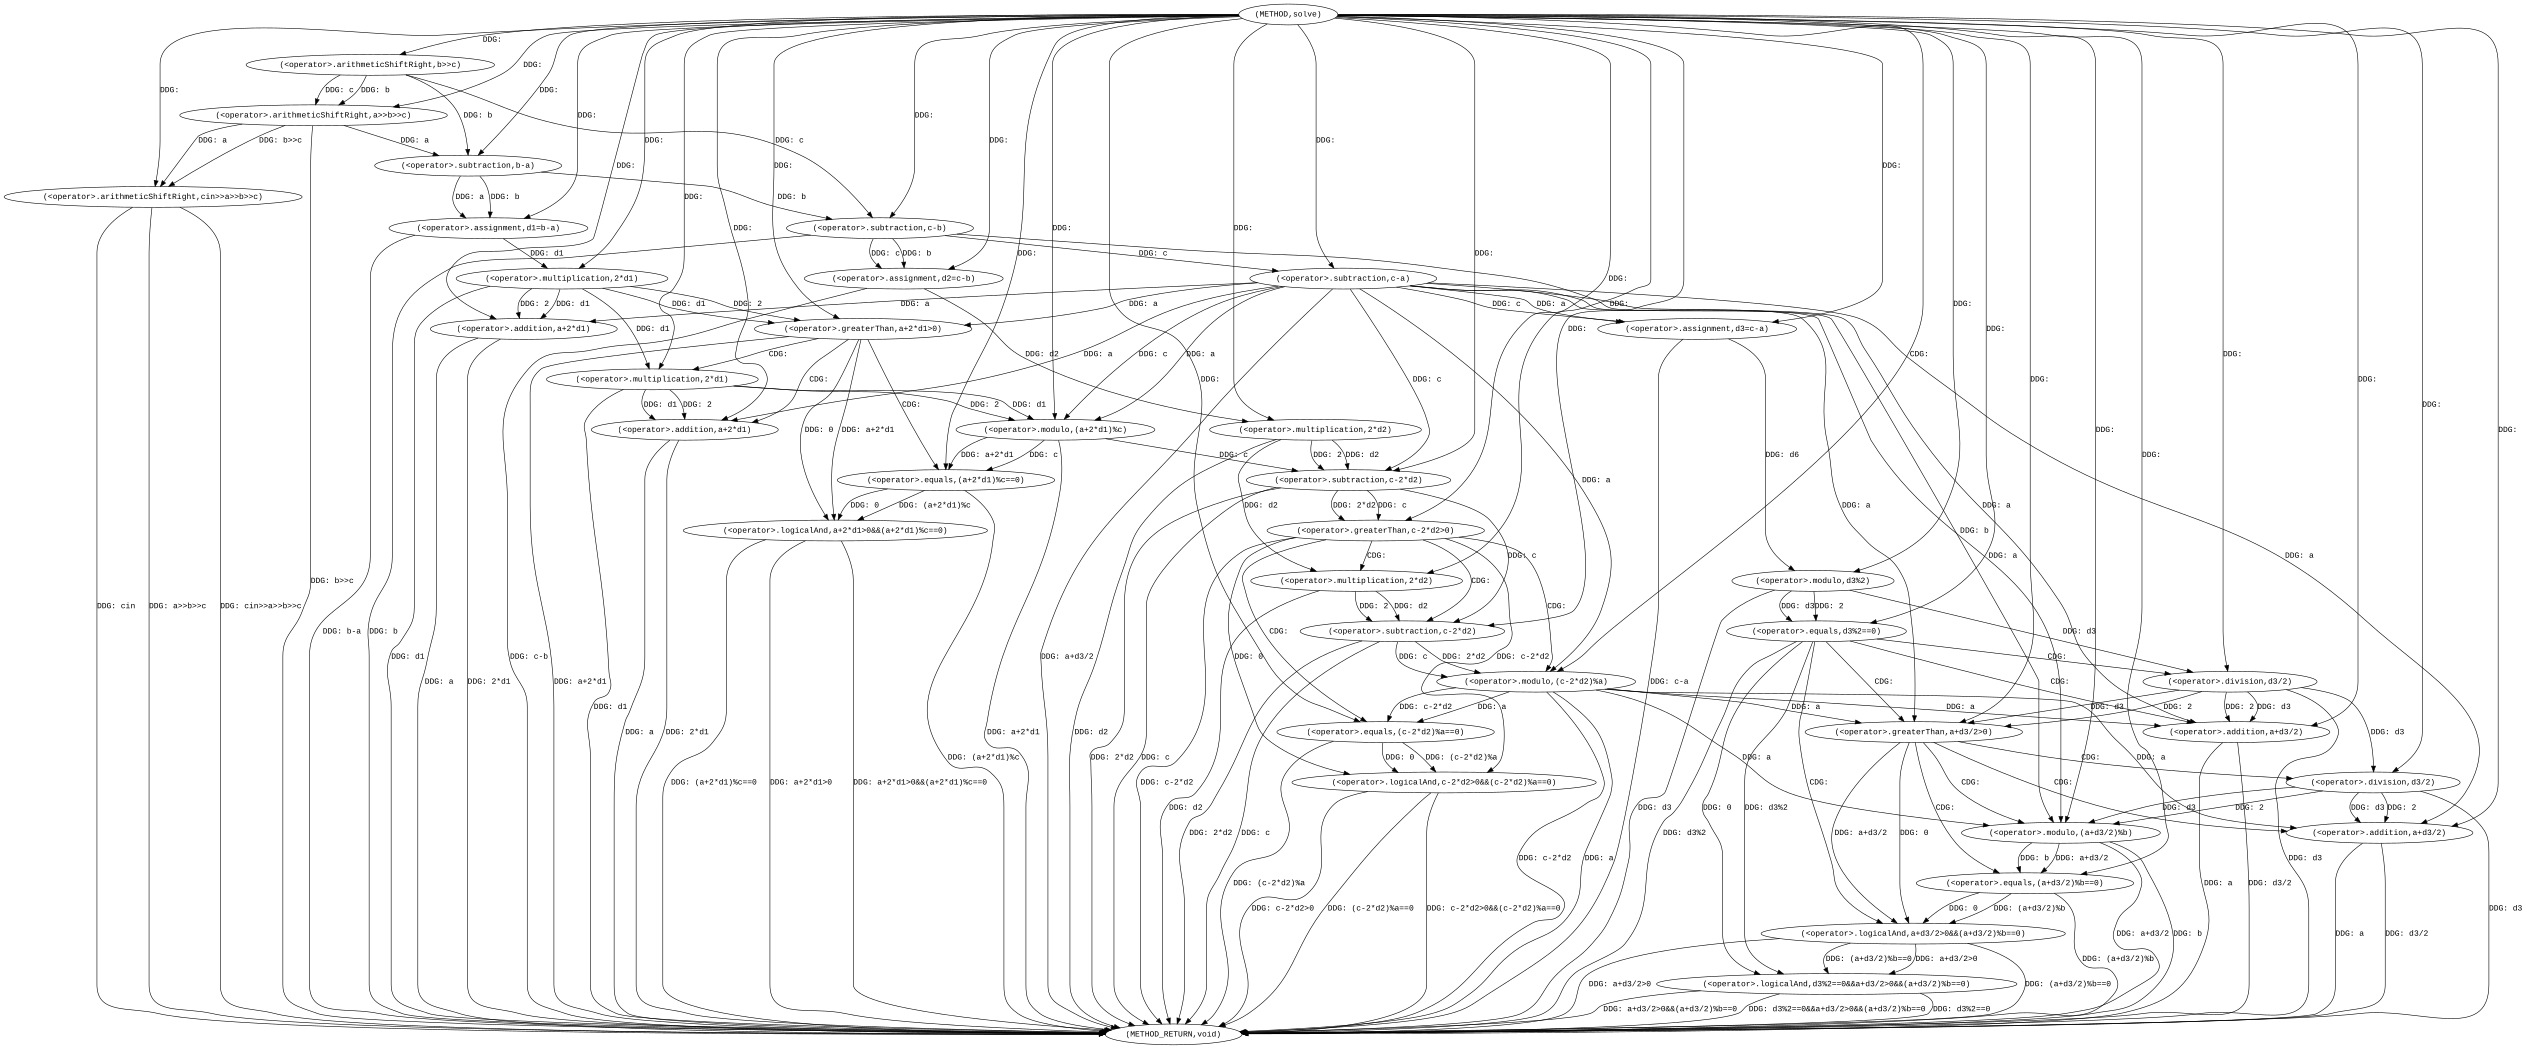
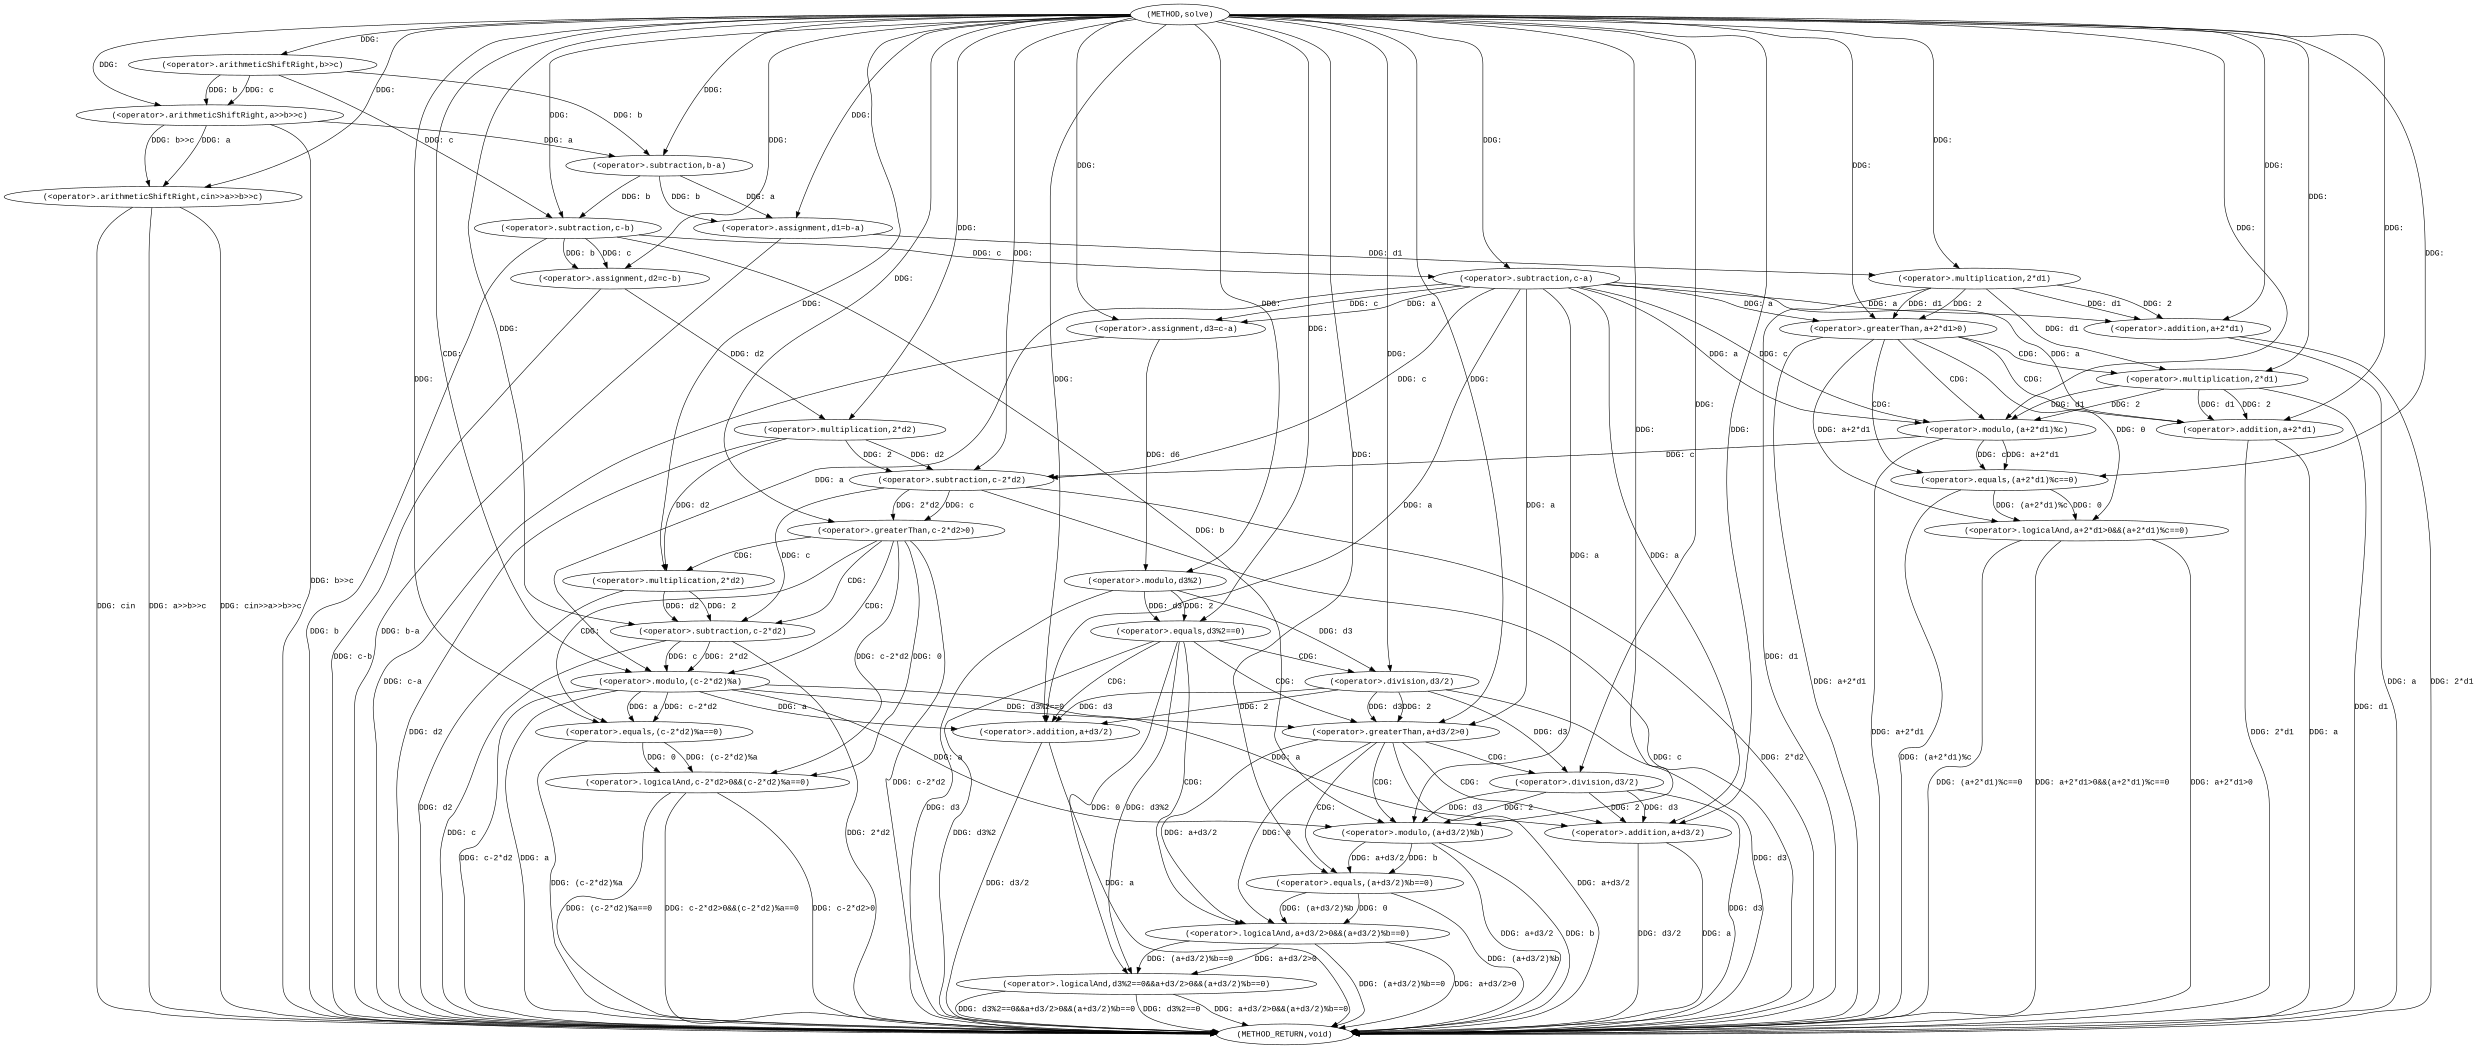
none -> (1938, 379)
(1050, 625) -> (1597, 924)
(1806, 707) -> (1036, 707)
